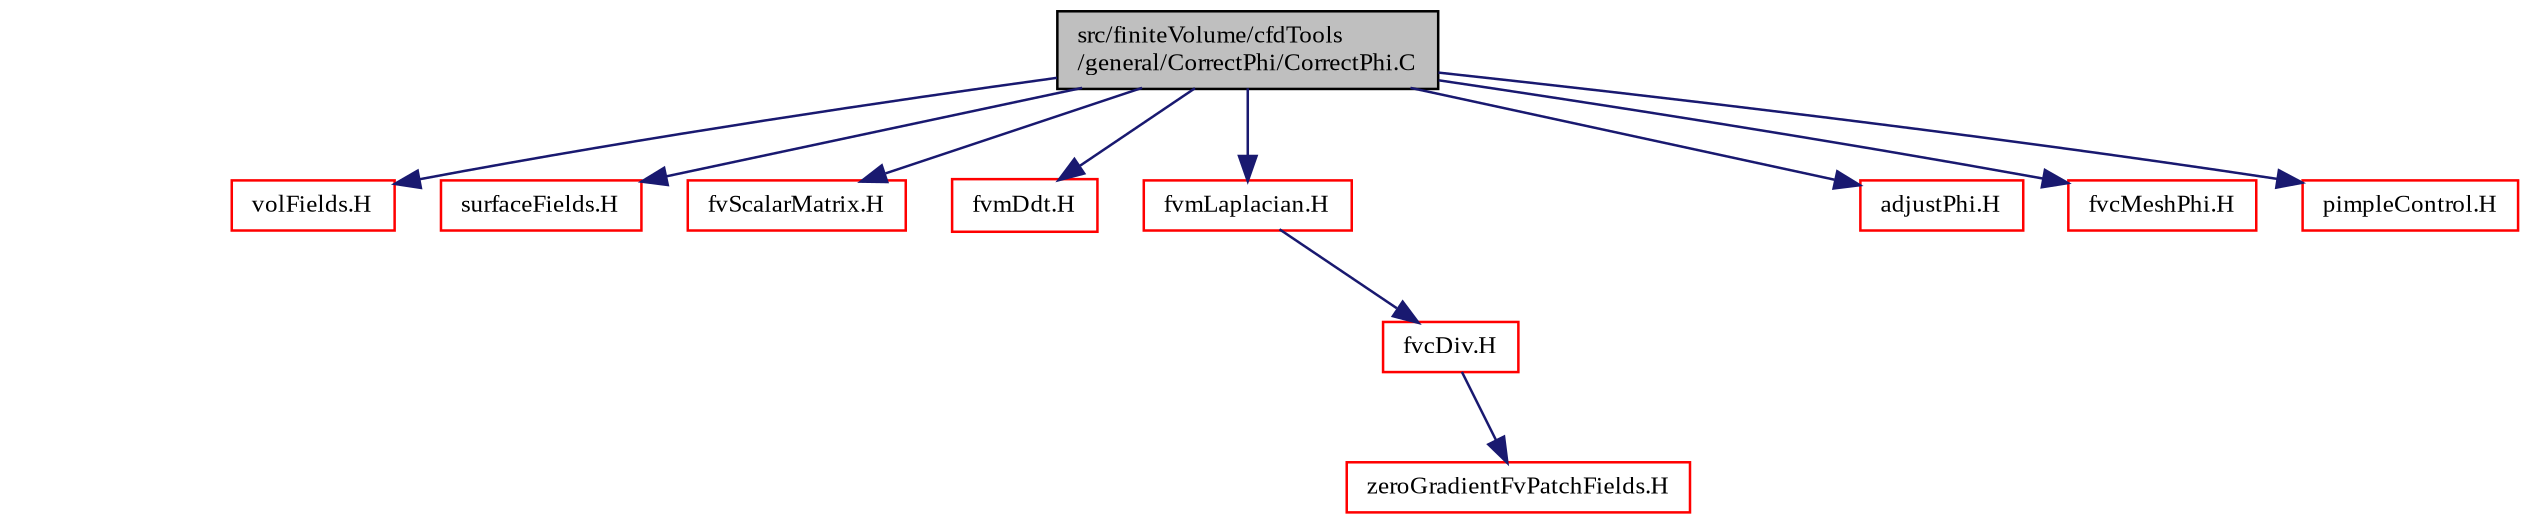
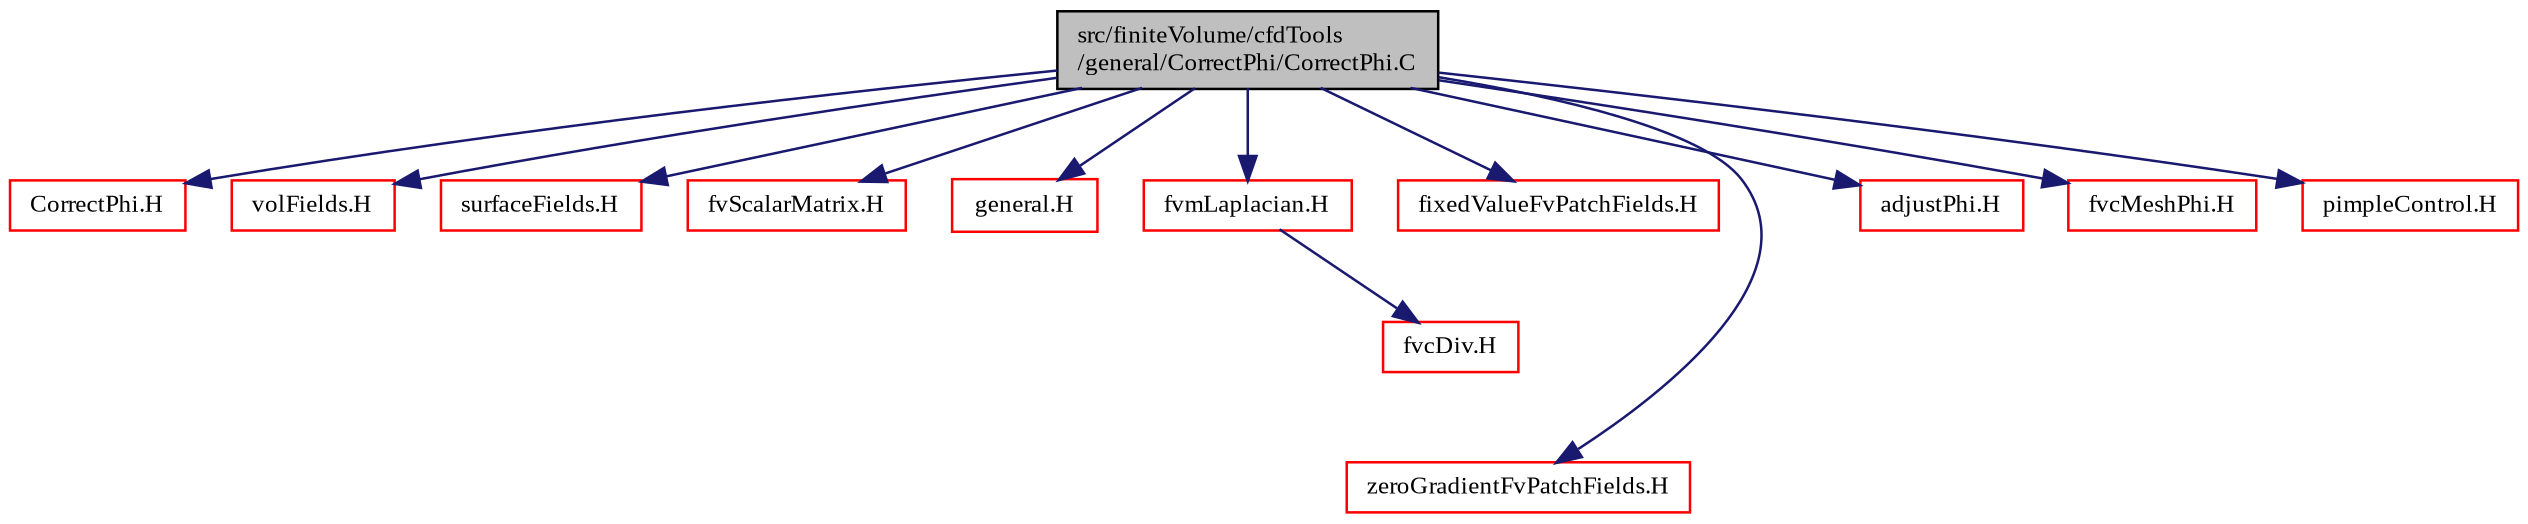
none -> (98, 205)
(1025, 205) -> (1025, 205)
none -> (1558, 205)
(1479, 406) -> (1747, 191)
